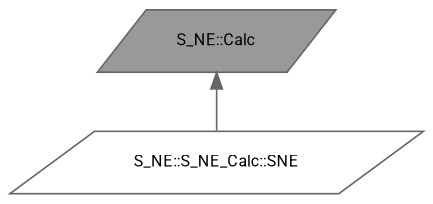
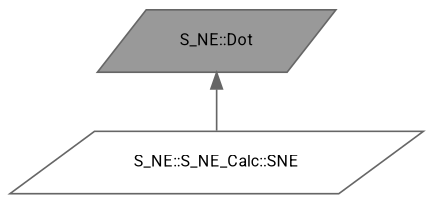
(217, 41) -> (217, 41)
